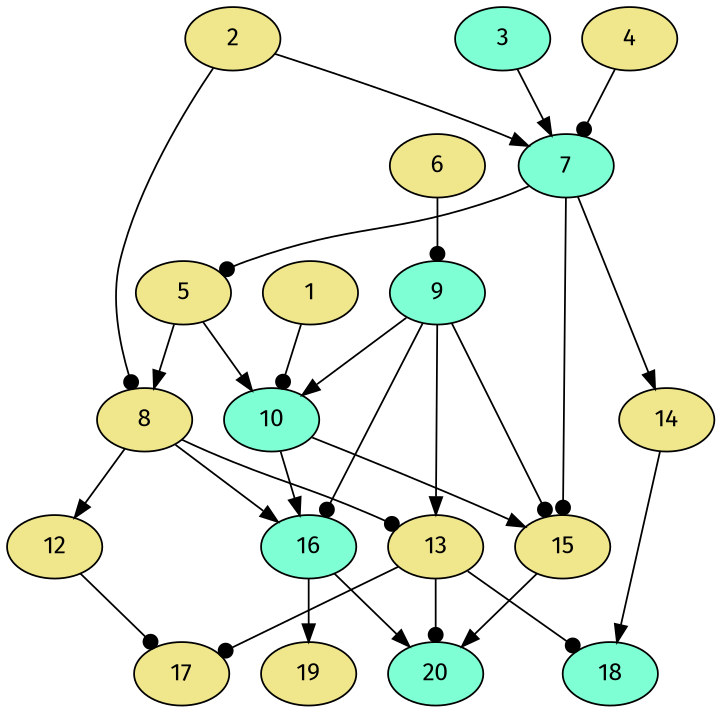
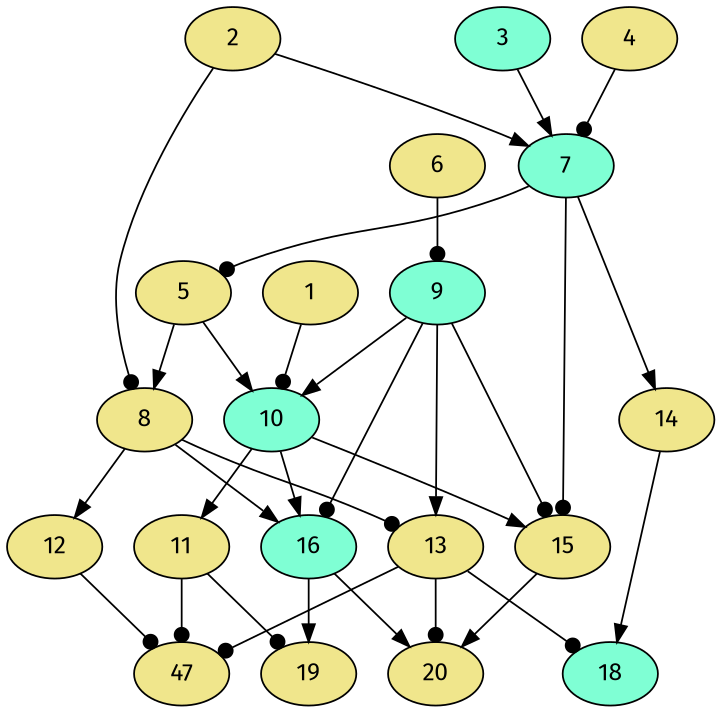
none -> (182, 547)
(182, 674) -> (182, 674)
(436, 674) -> (436, 674)
